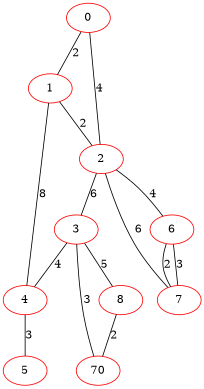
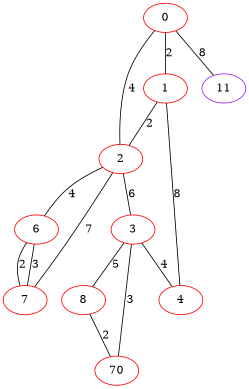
none -> (224, 88)
(139, 230) -> (89, 230)
(25, 371) -> none
